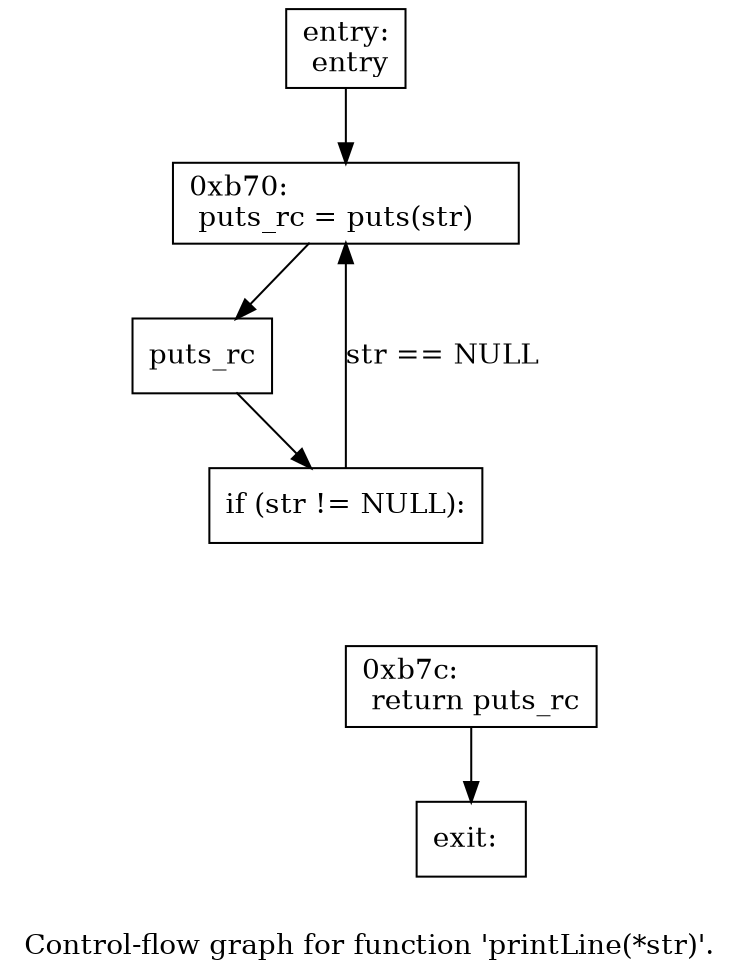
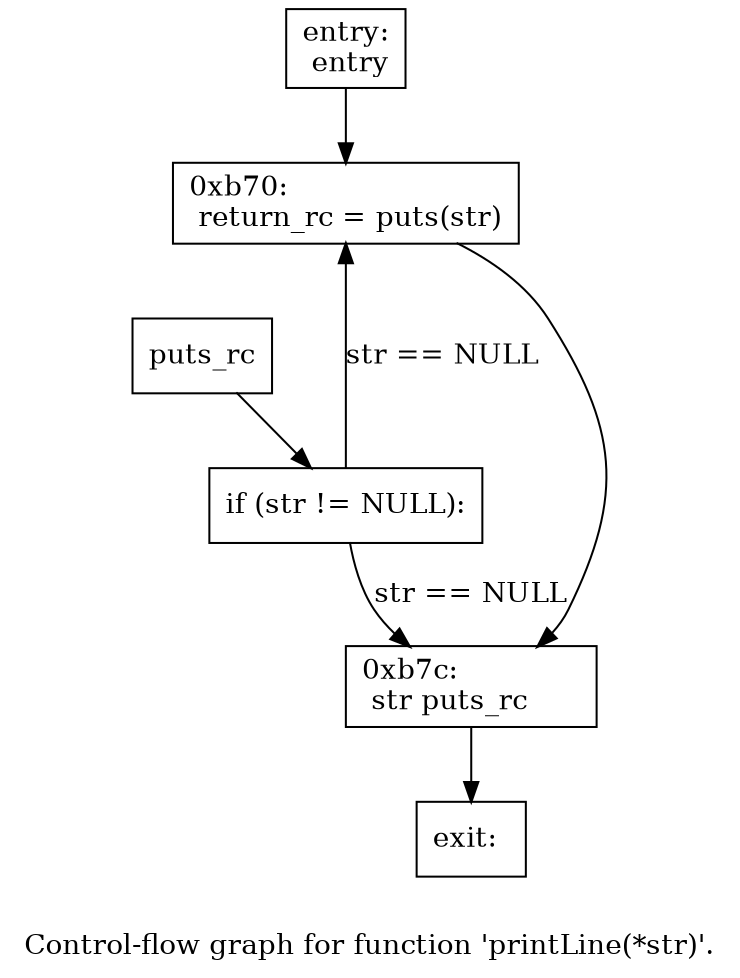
(332, 217) -> (346, 217)
(280, 273) -> (596, 416)
none -> (364, 592)
(471, 701) -> (445, 701)
